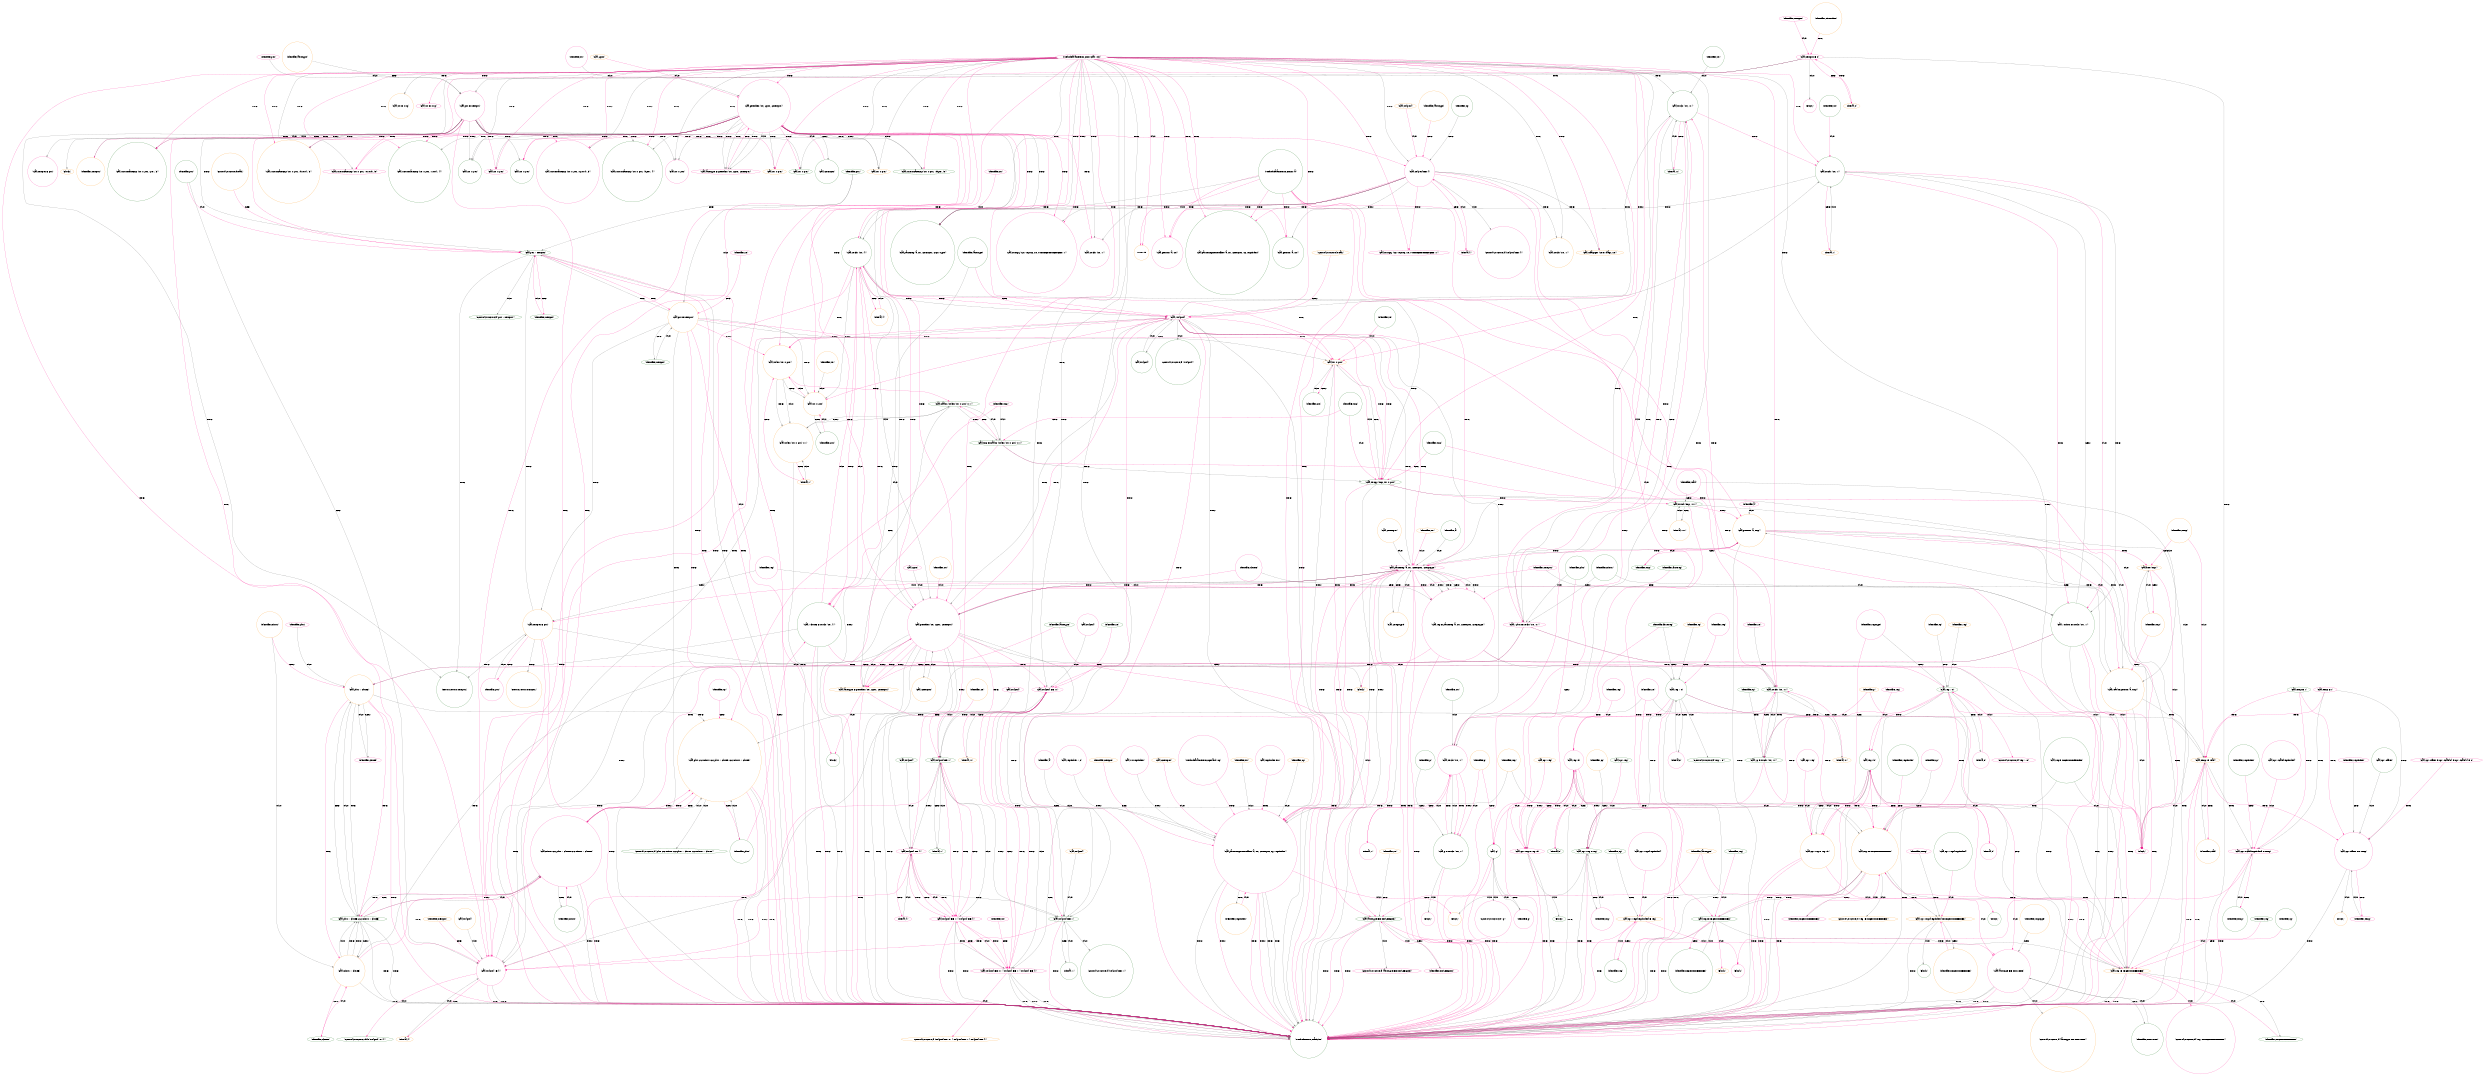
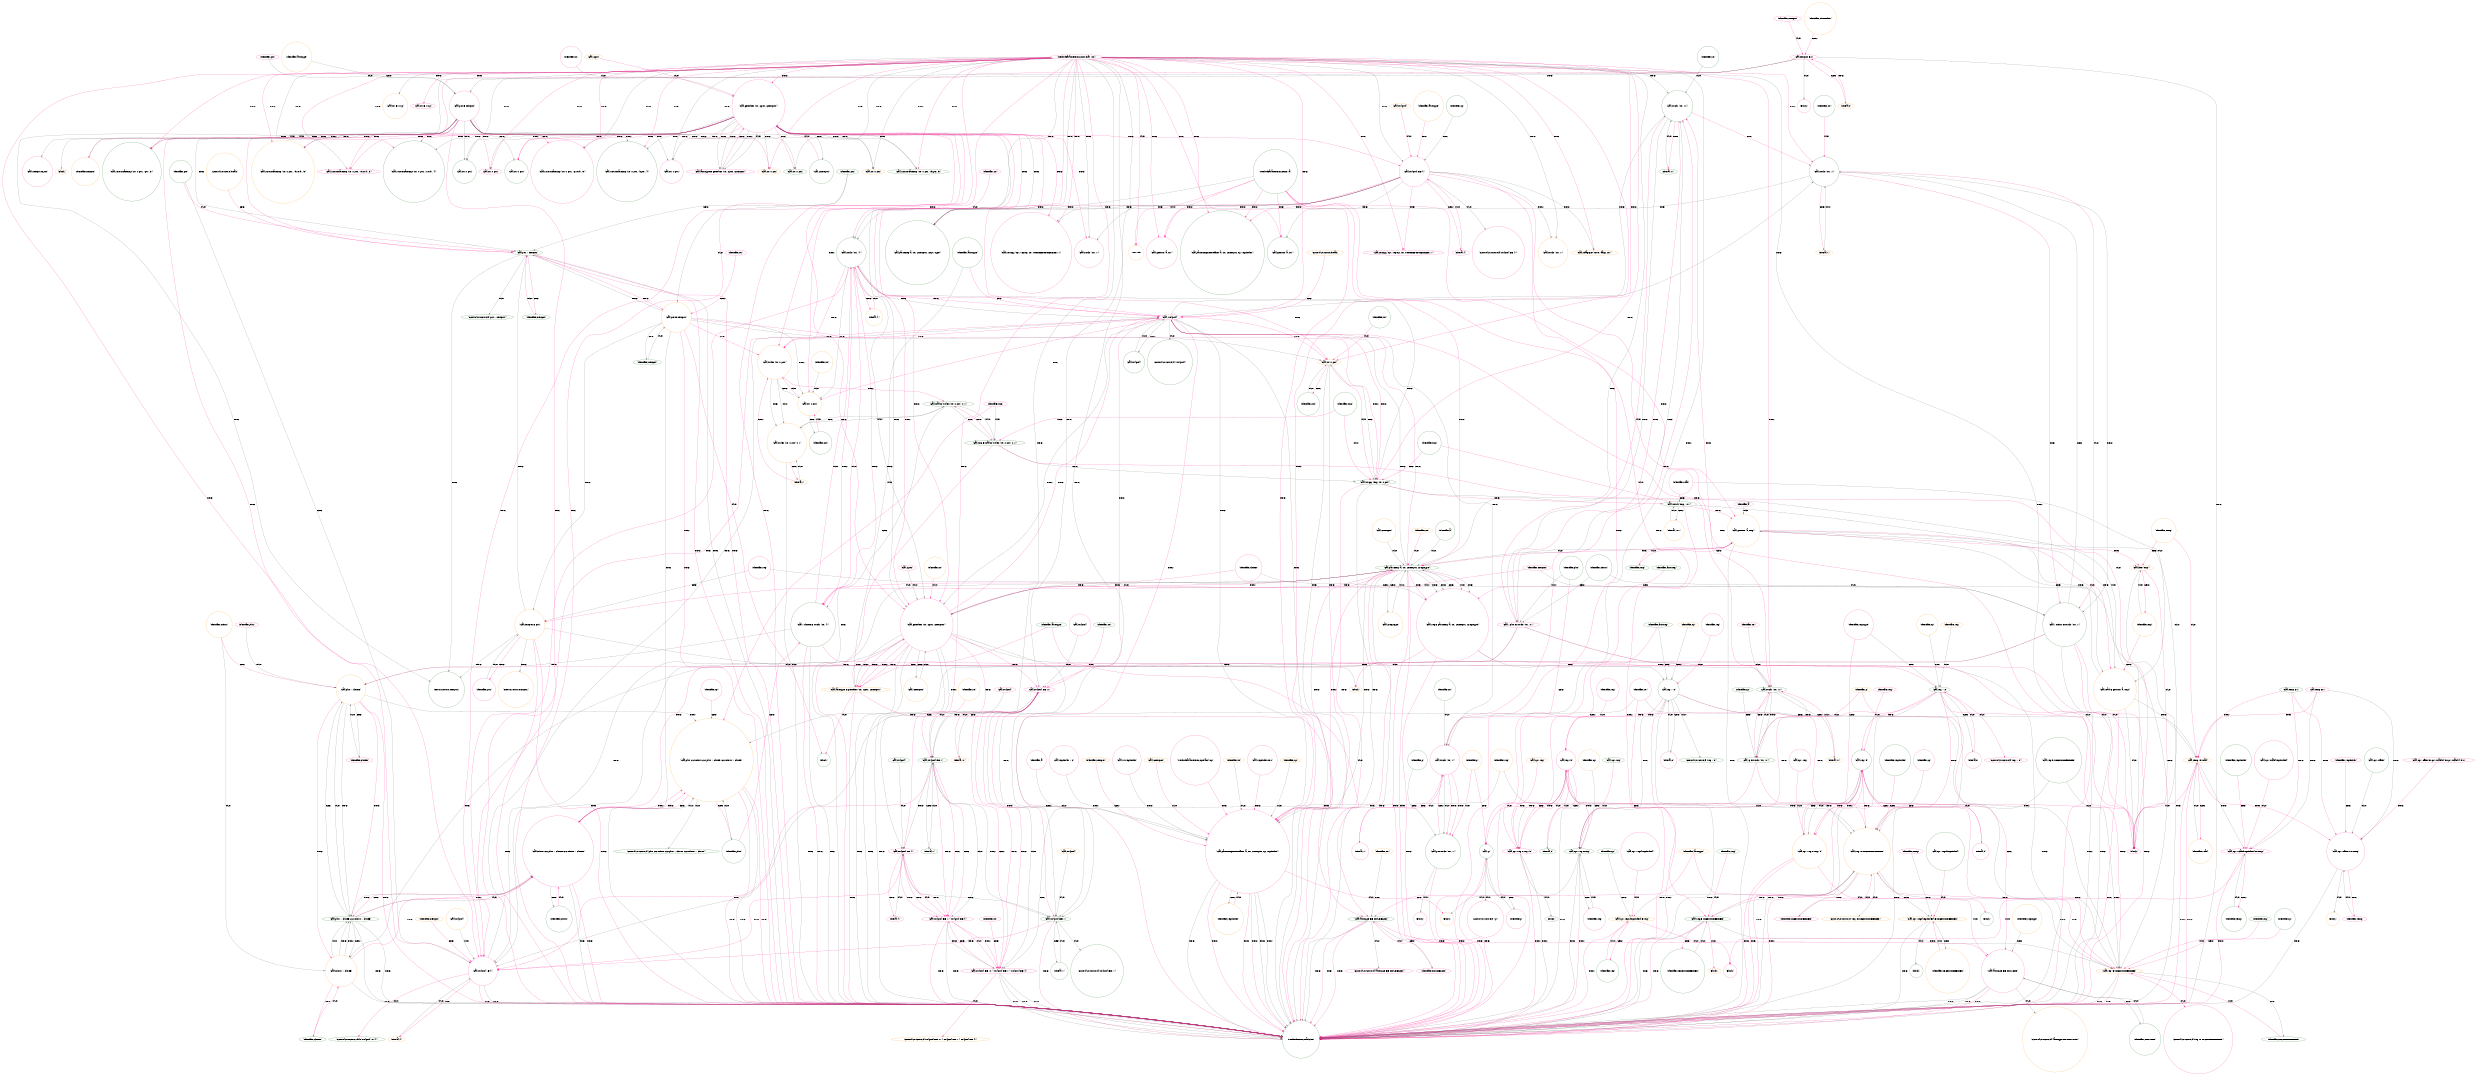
(1556, 551) -> (1561, 551)
(1412, 568) -> (1407, 568)
(804, 665) -> (795, 665)
